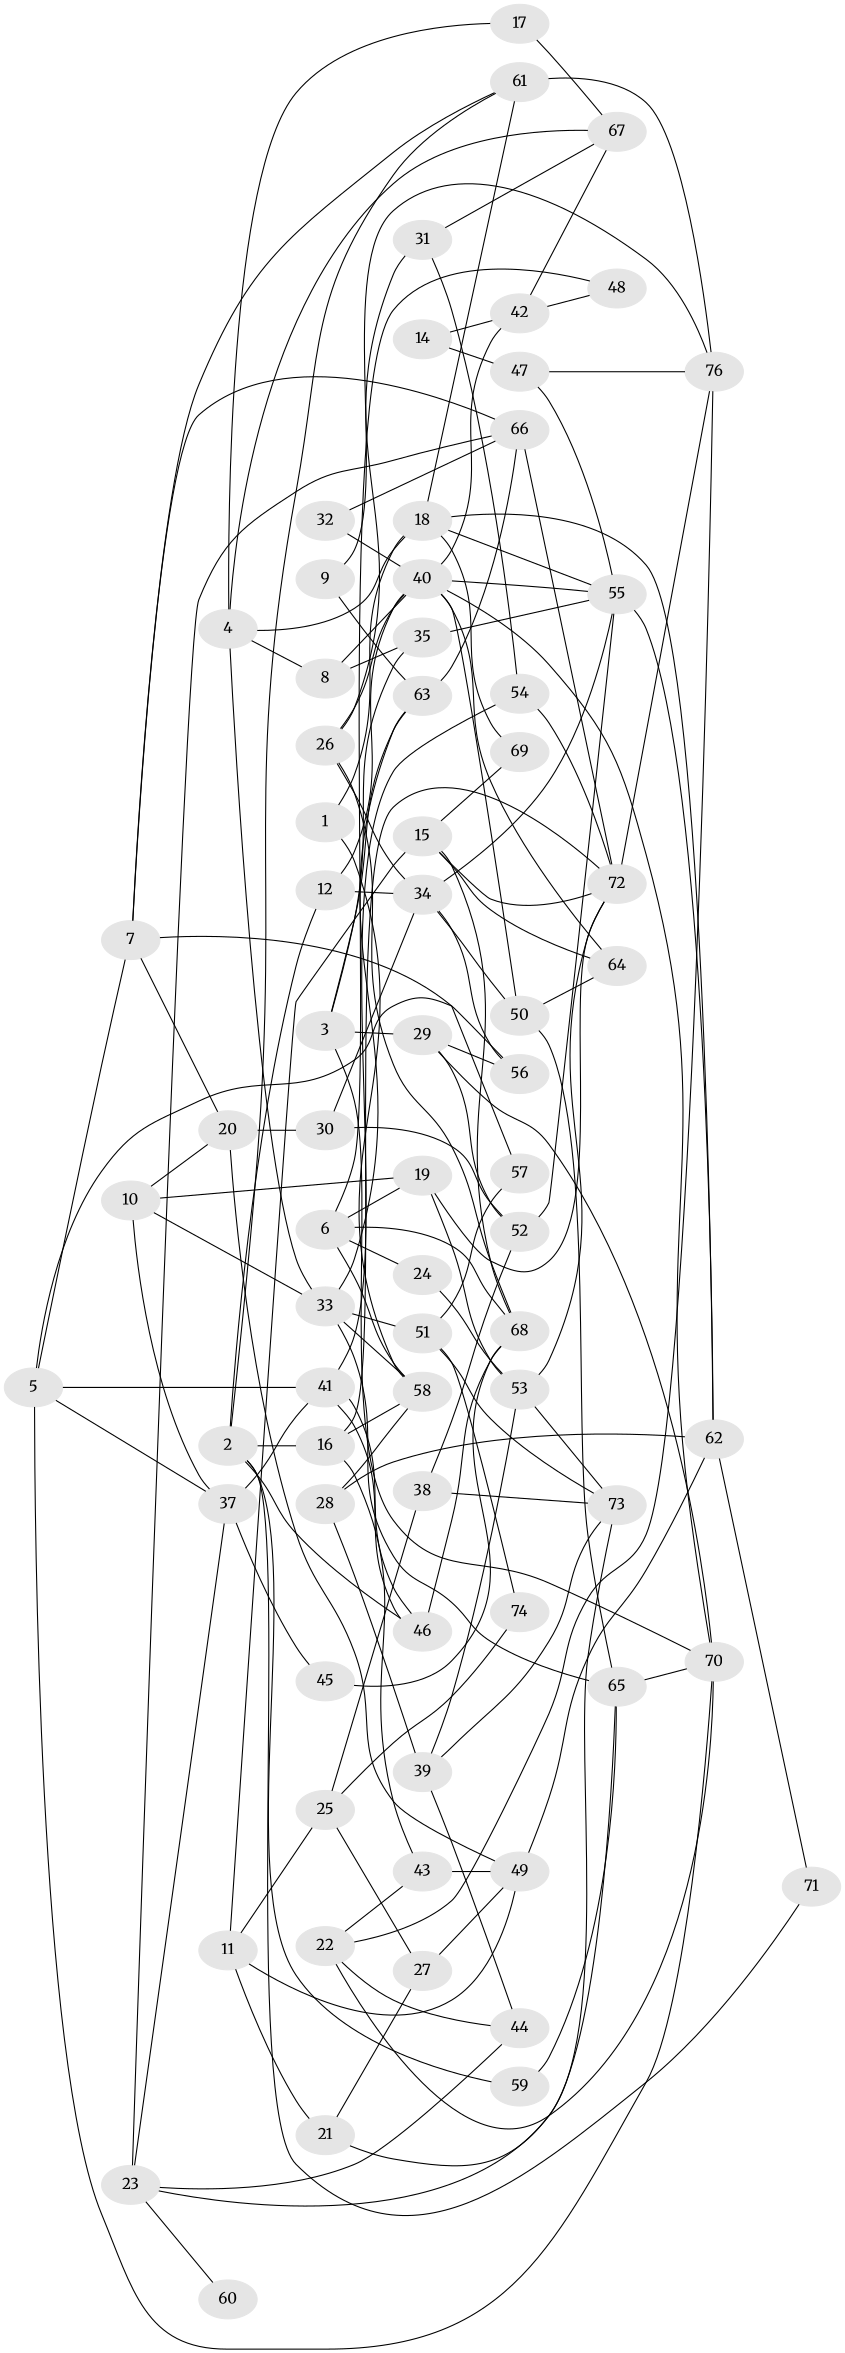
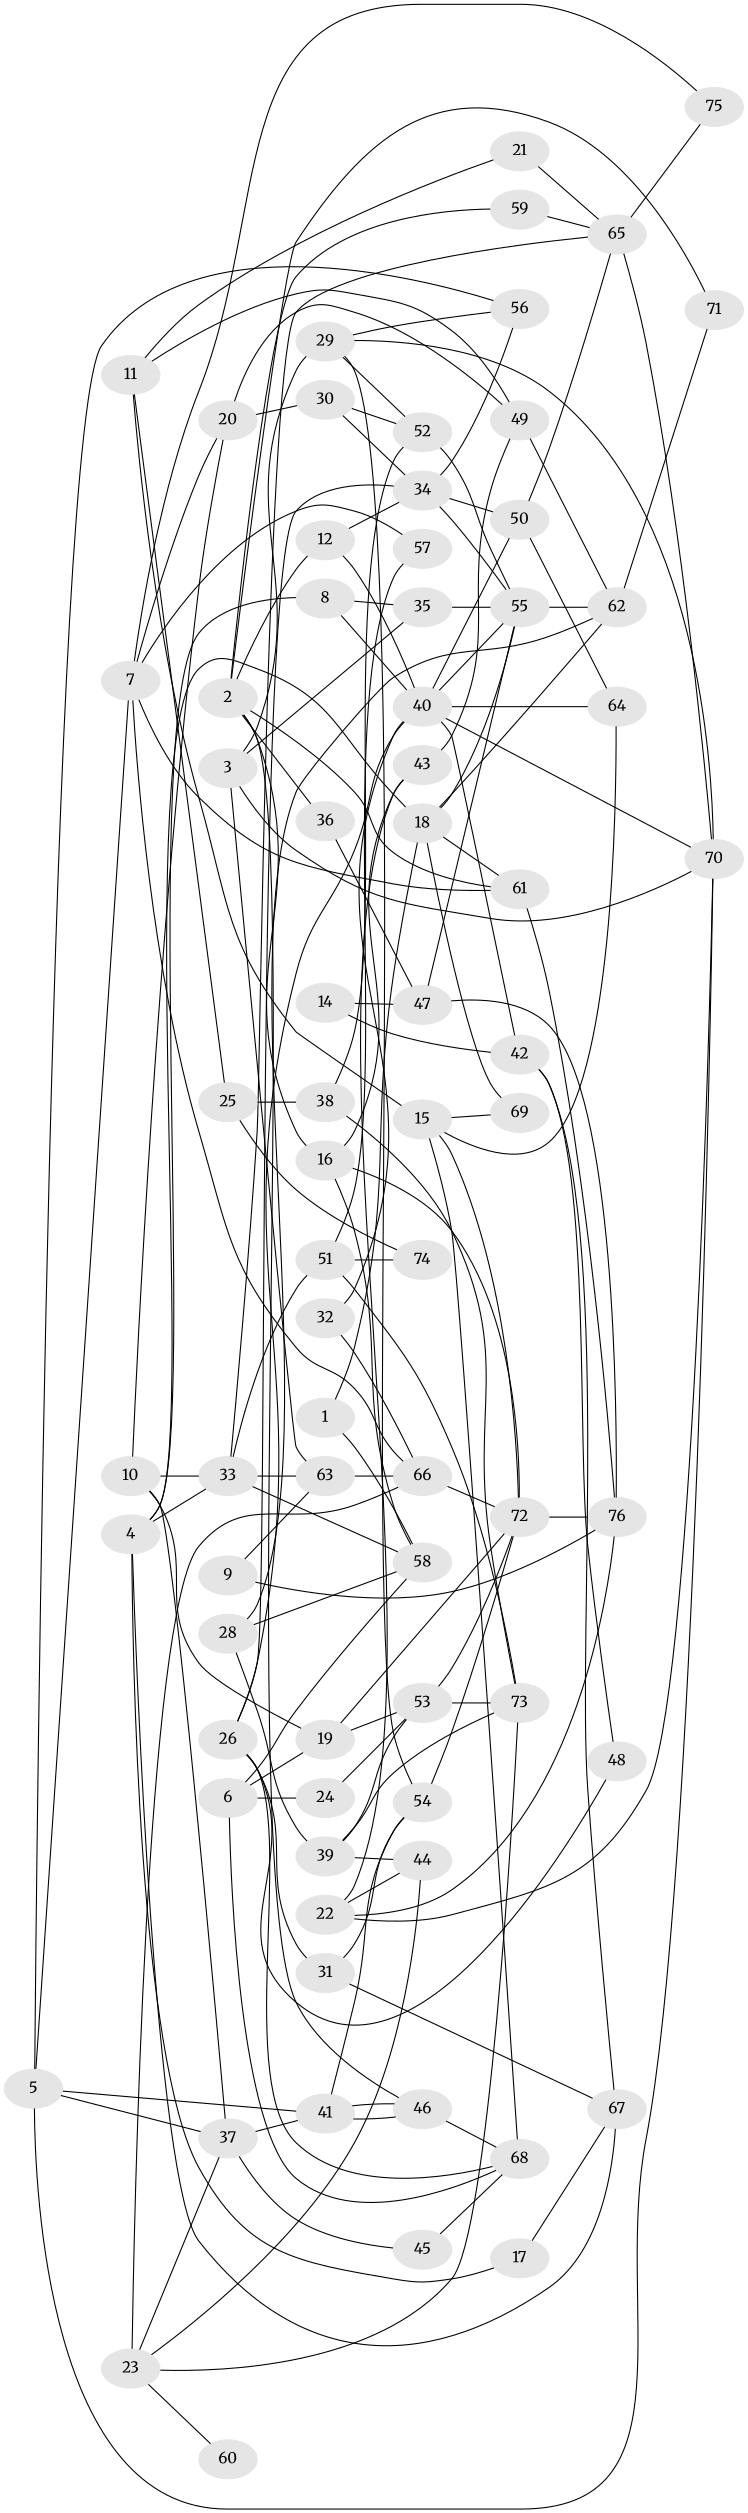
none -> (714, 107)
(360, 656) -> (372, 2021)
none -> (325, 821)
none -> (384, 962)
(422, 1971) -> none
